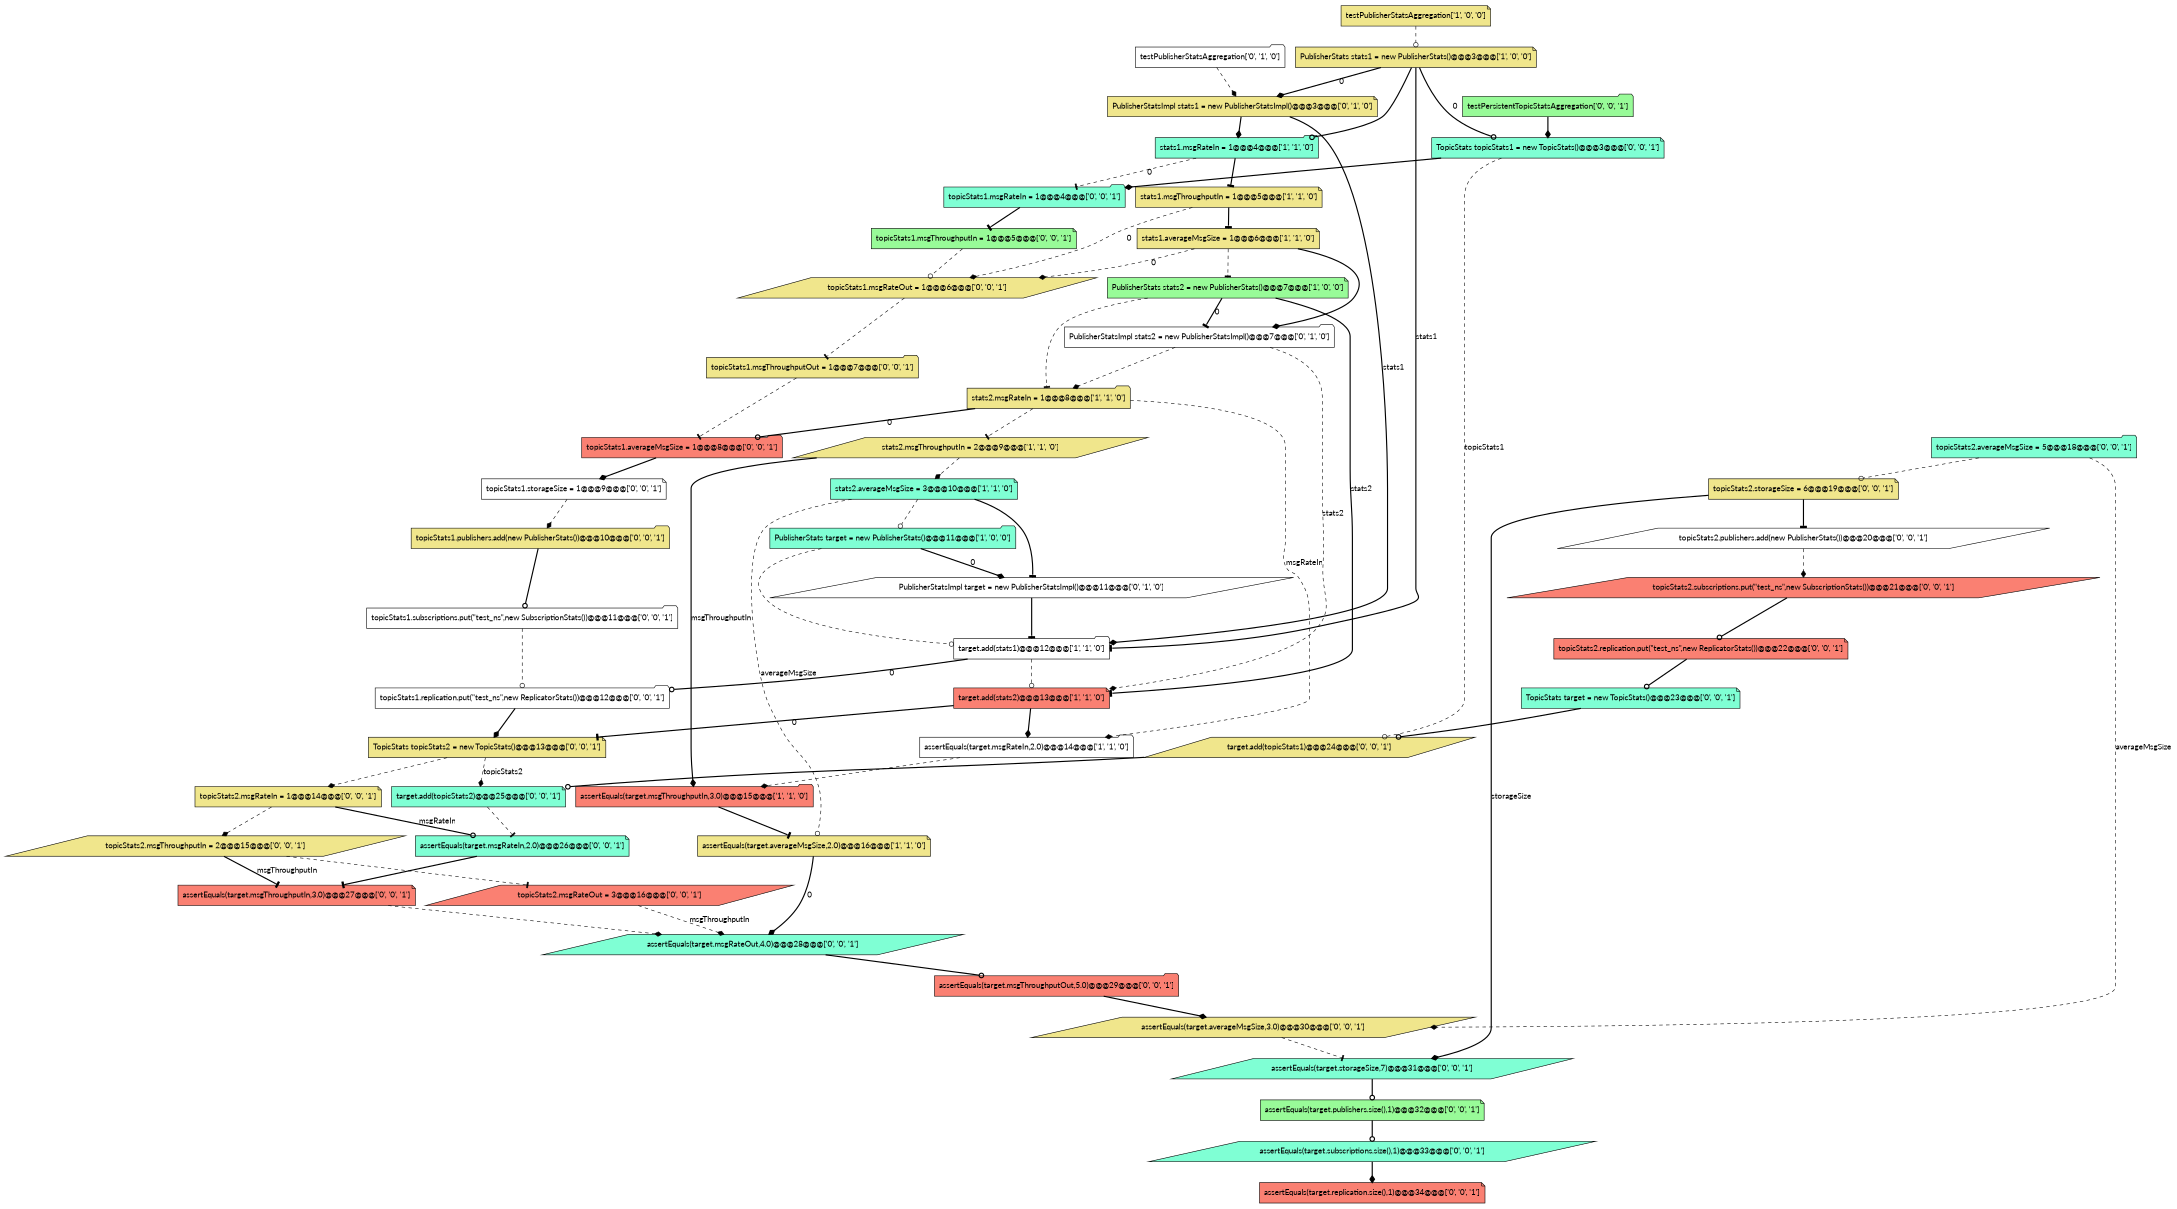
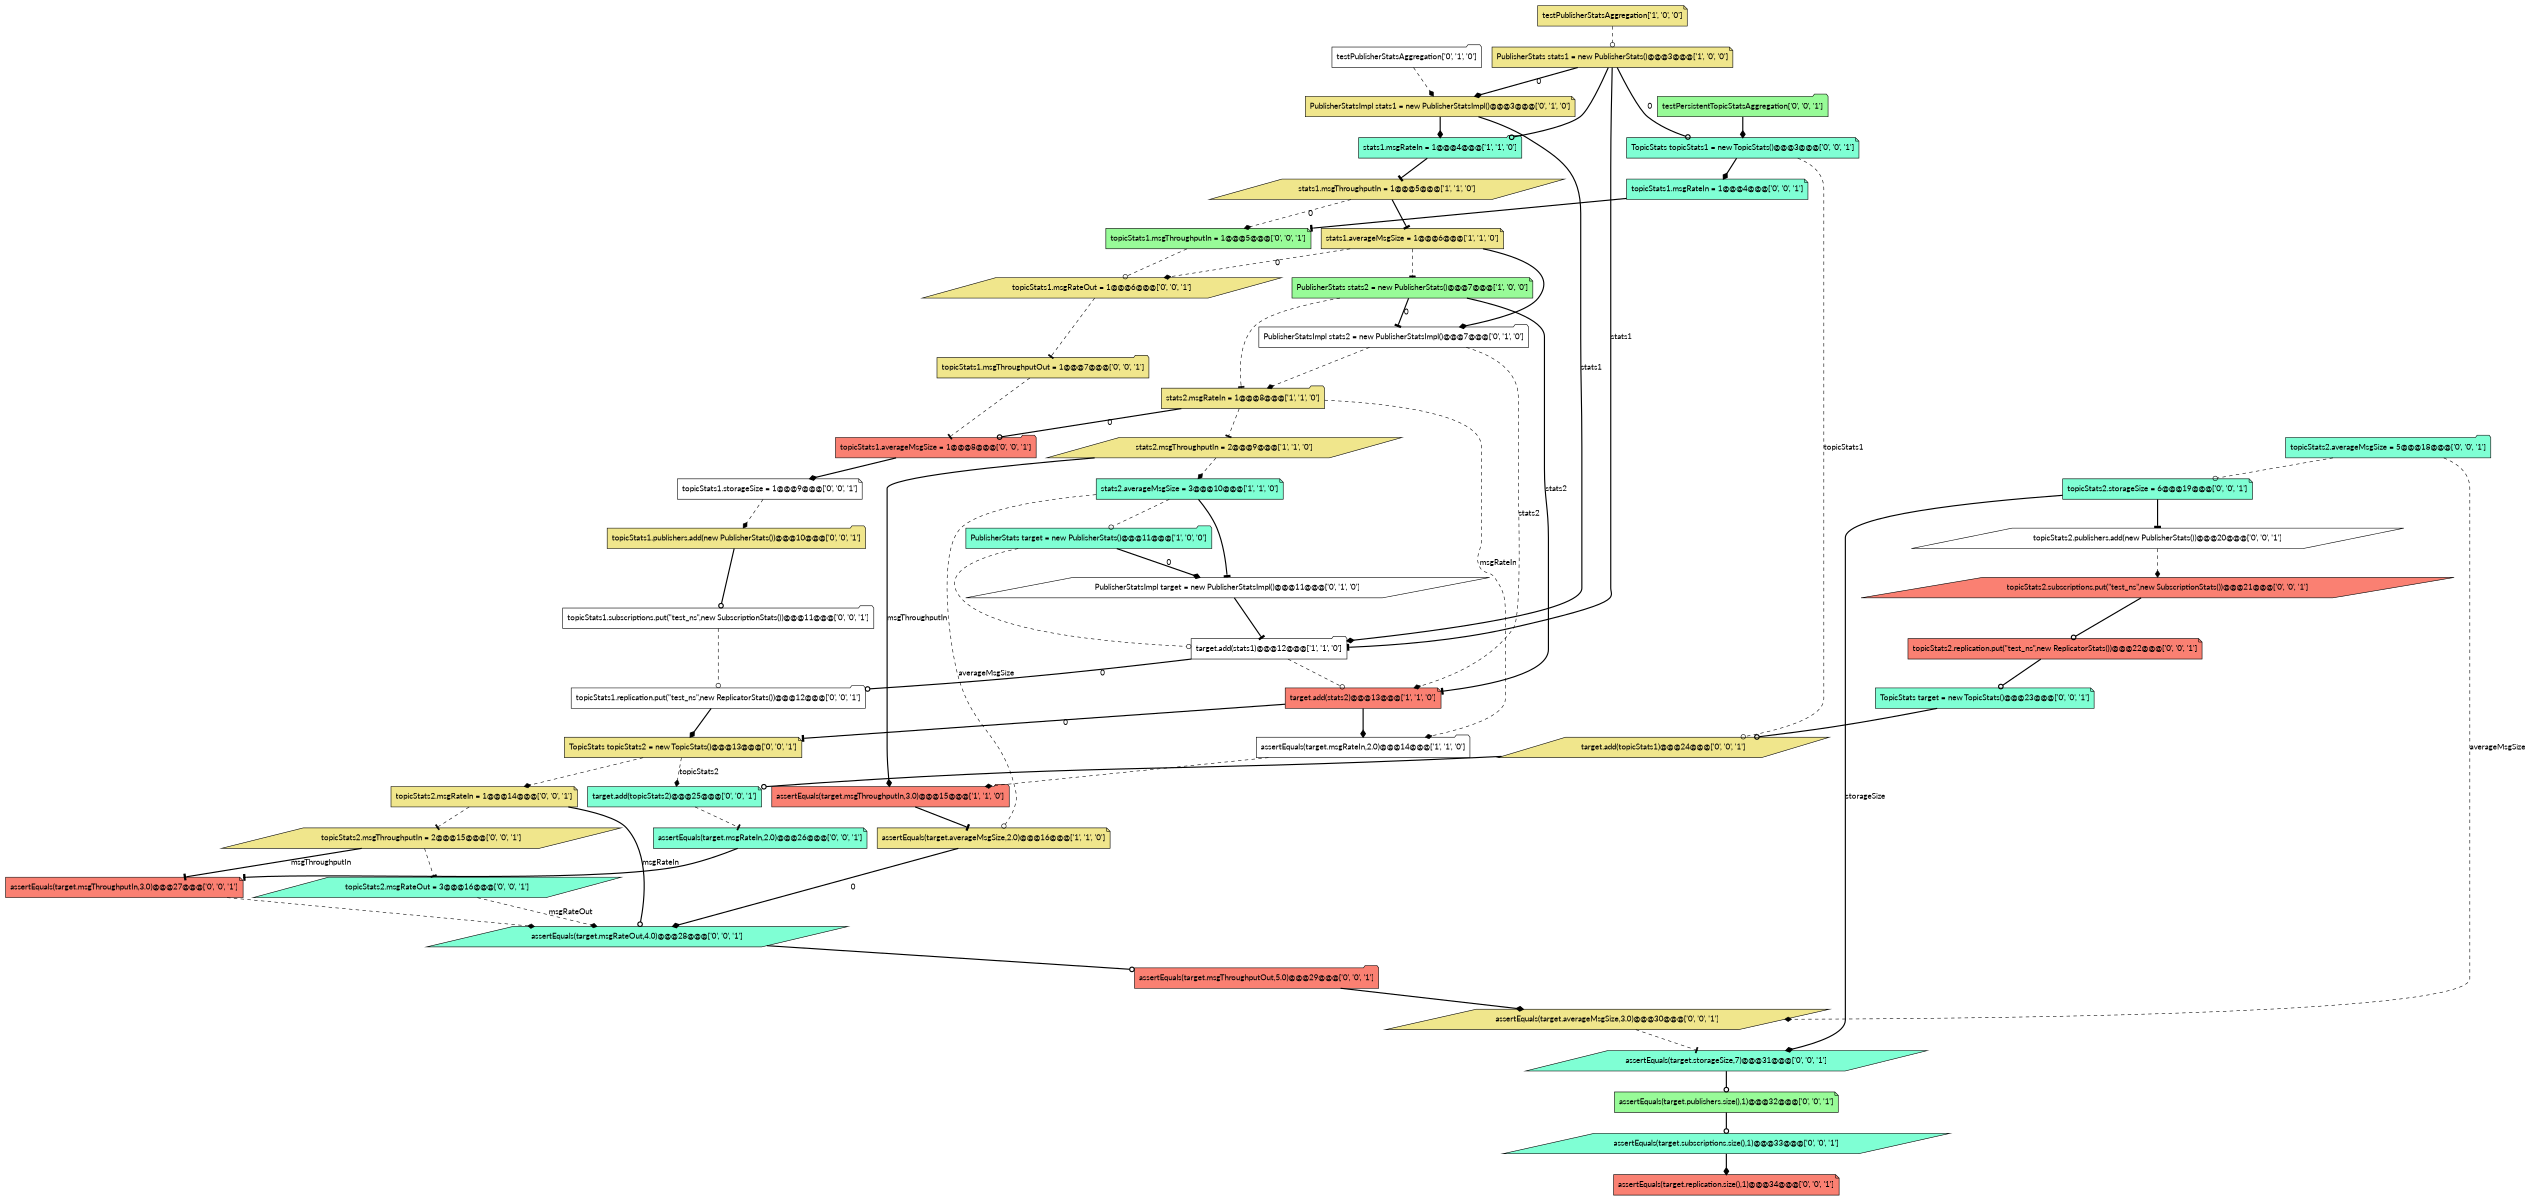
(1137, 172) -> none
(1035, 197) -> (1717, 189)
(1229, 197) -> (1387, 189)
(1086, 247) -> (1301, 213)
(1803, 489) -> (2158, 489)
(250, 820) -> (454, 817)
(403, 821) -> (636, 843)
(610, 895) -> (437, 887)
(719, 920) -> (571, 912)
